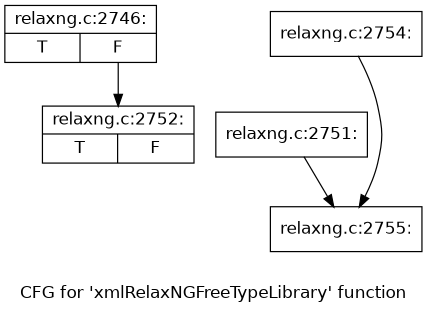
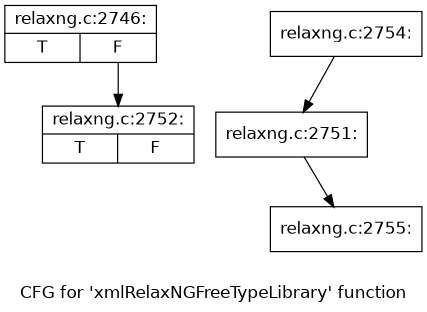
(381, 125) -> (322, 79)
